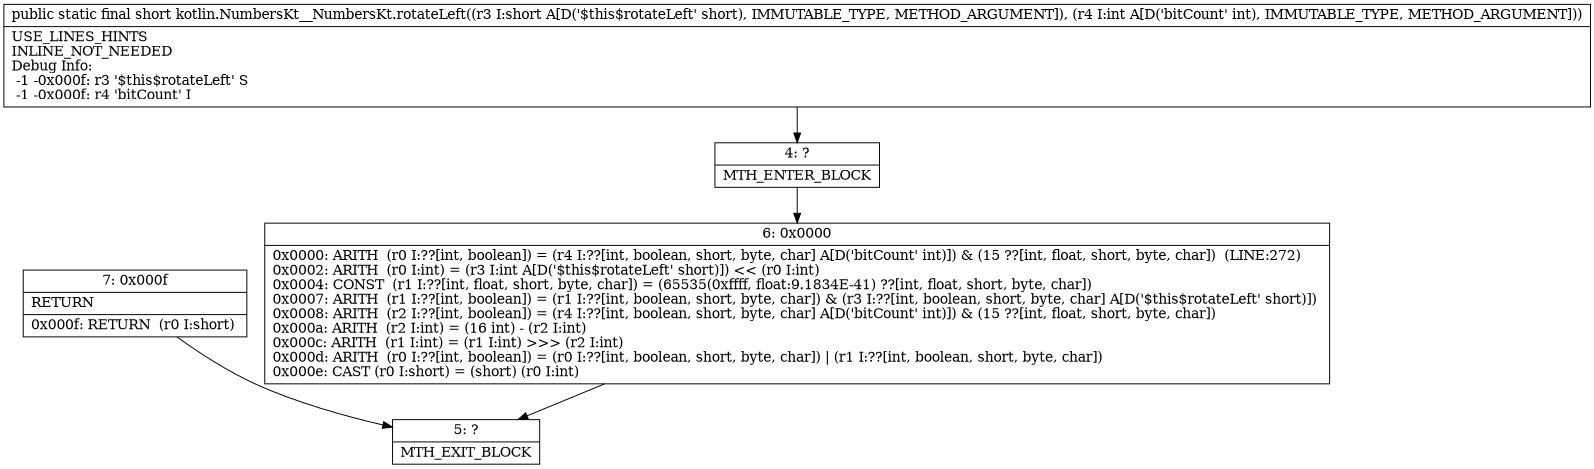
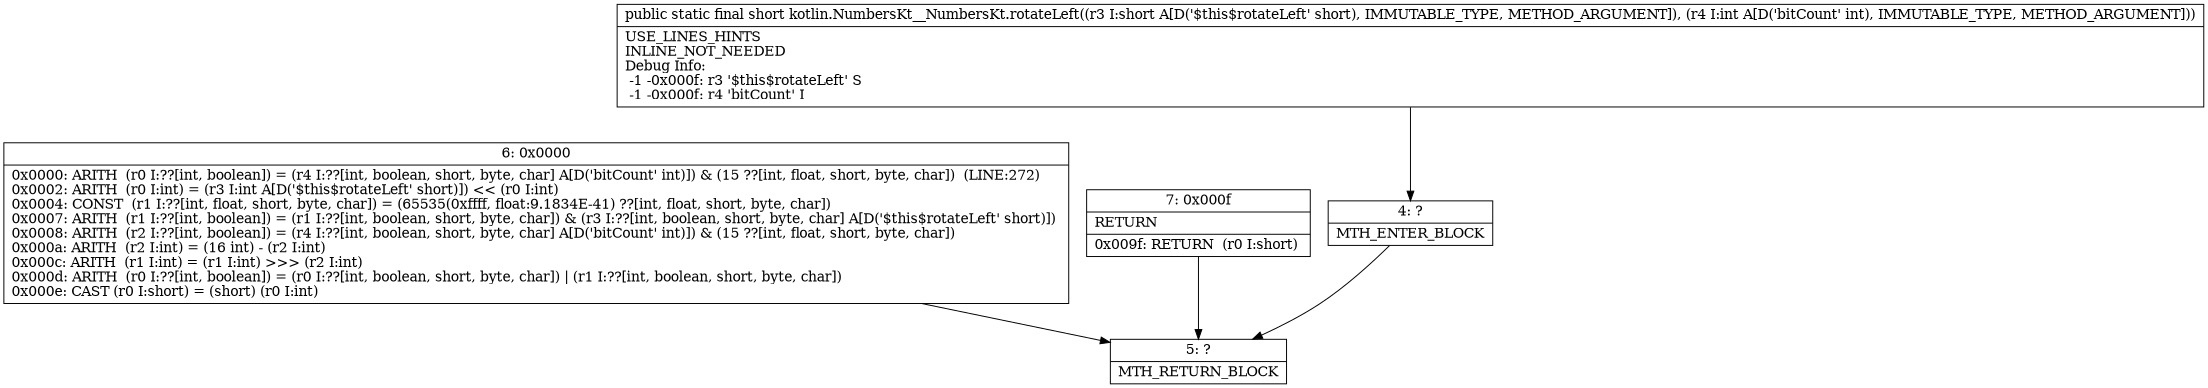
(797, 200) -> (1330, 297)
(135, 325) -> (1198, 245)
(466, 453) -> (1198, 372)
